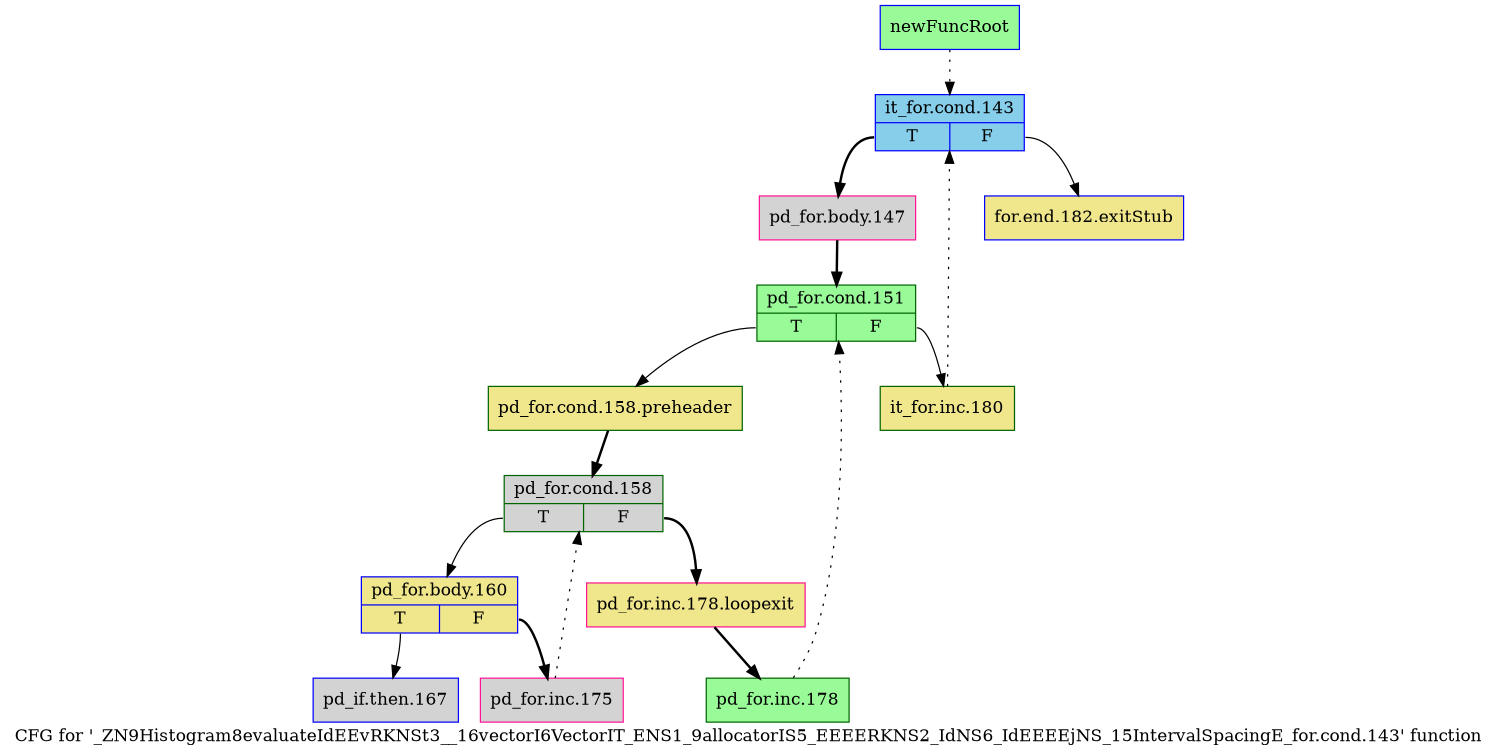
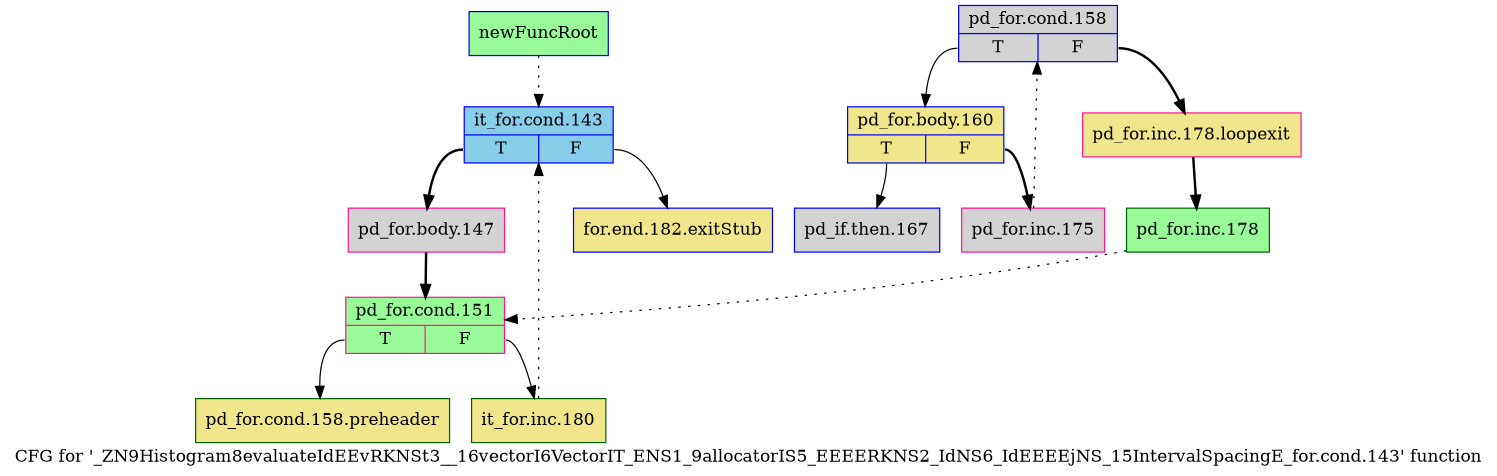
(836, 313) -> (425, 325)
(602, 447) -> none
(584, 504) -> (1038, 34)
